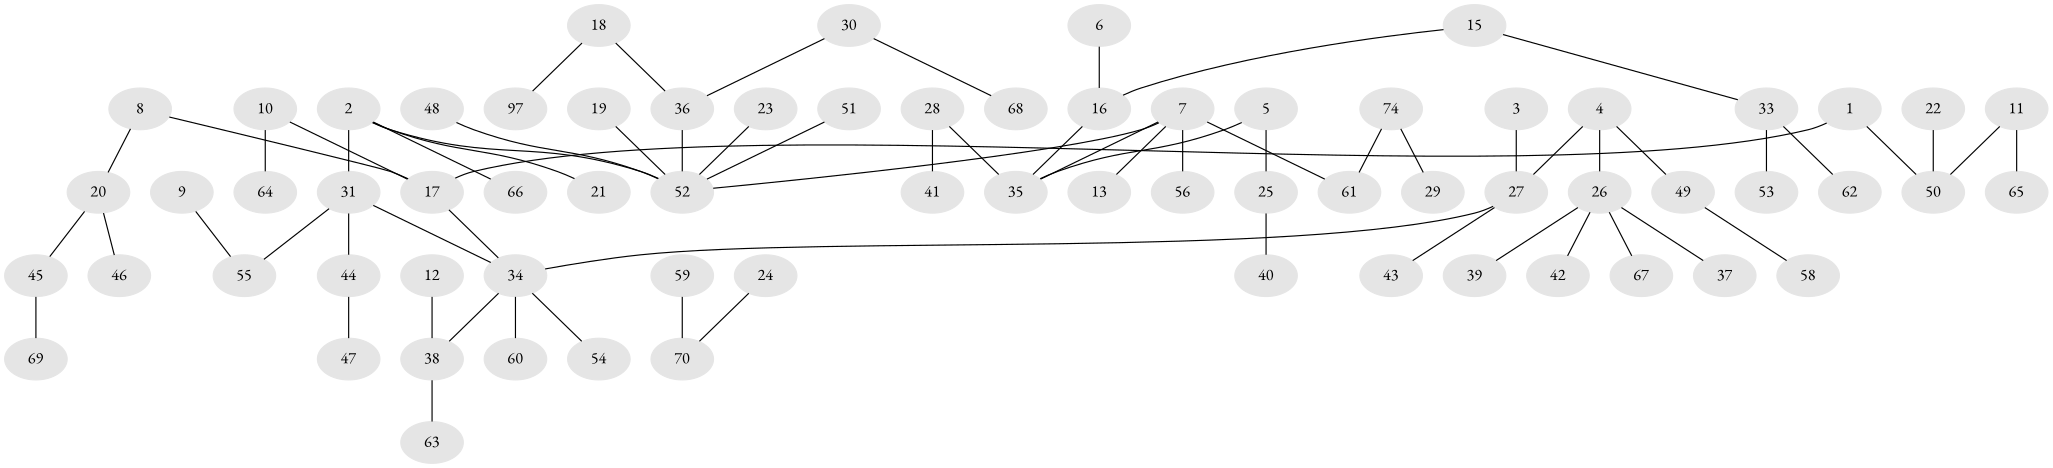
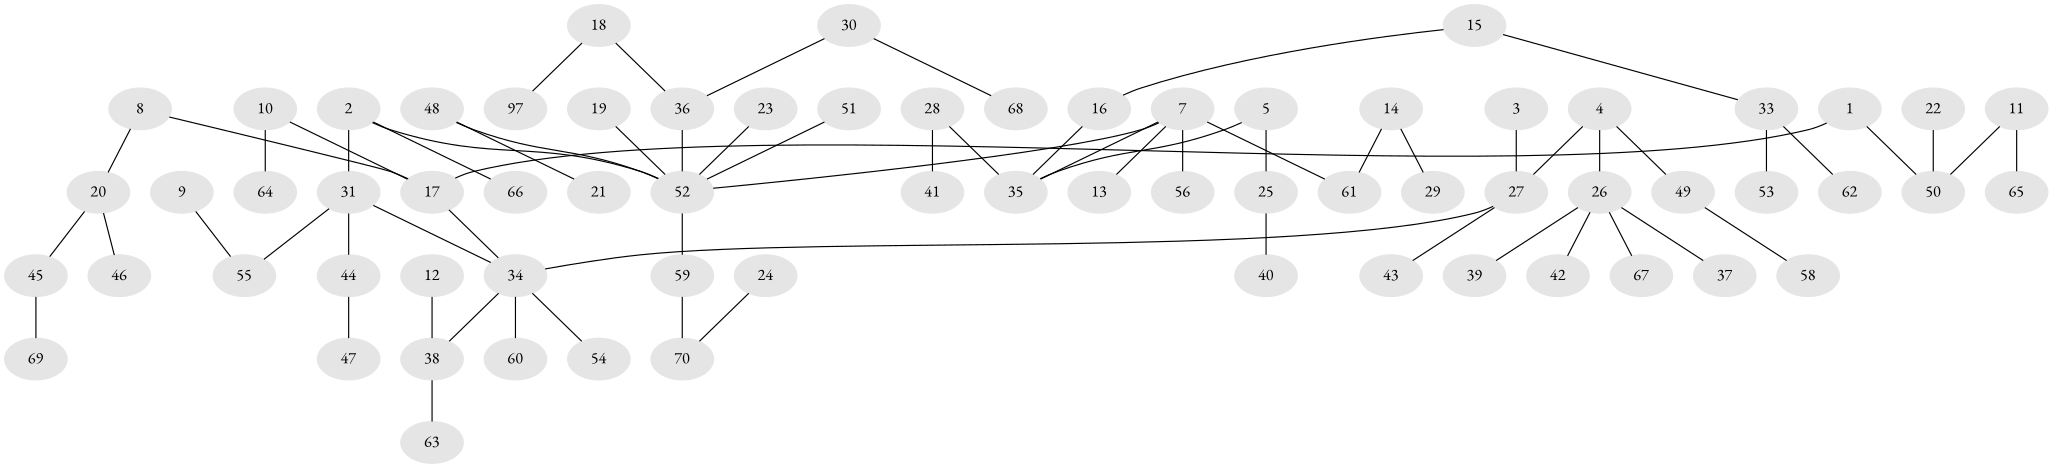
(1099, 25) -> none
(1391, 109) -> (1391, 109)
(510, 157) -> (515, 151)
none -> (682, 234)
